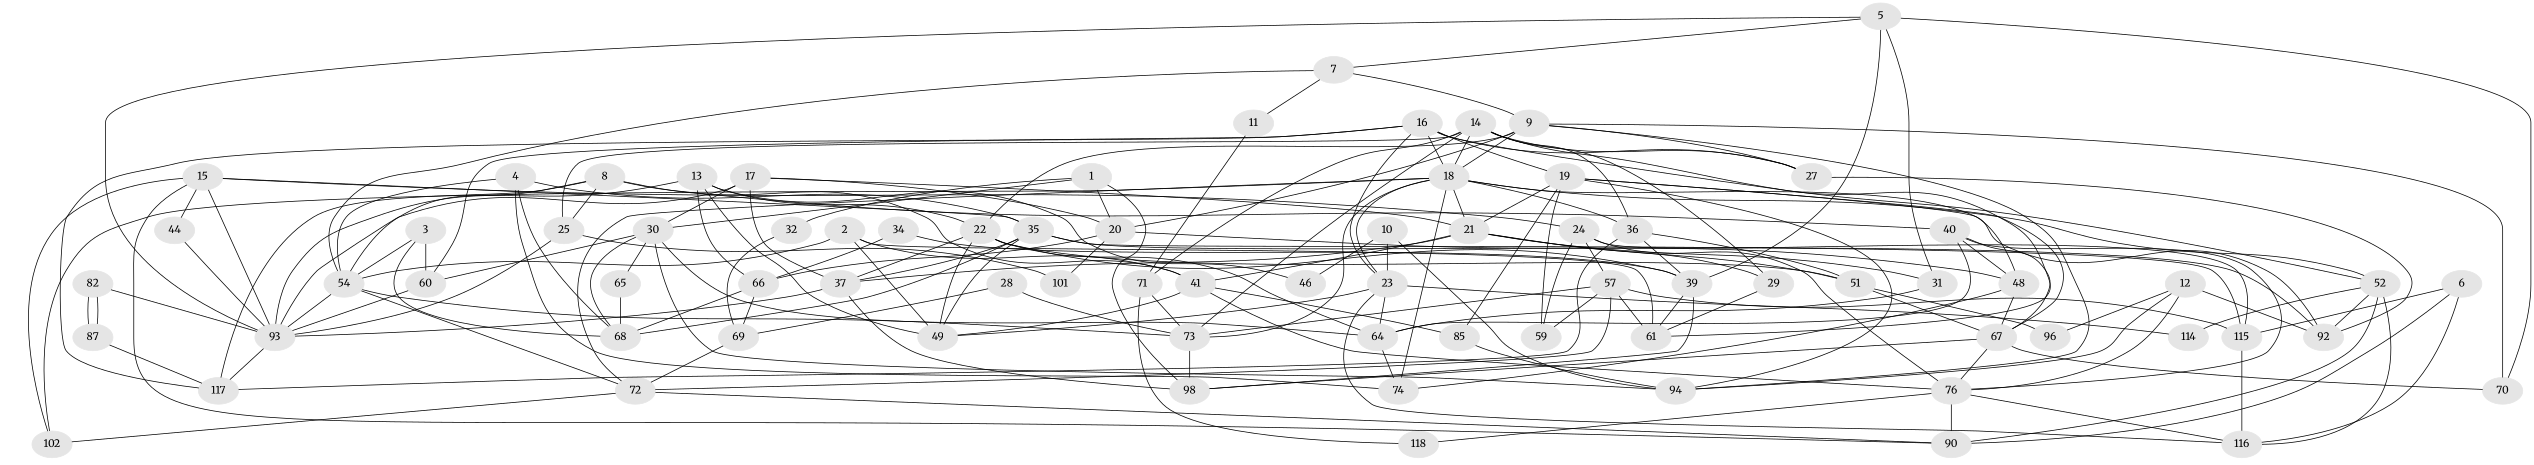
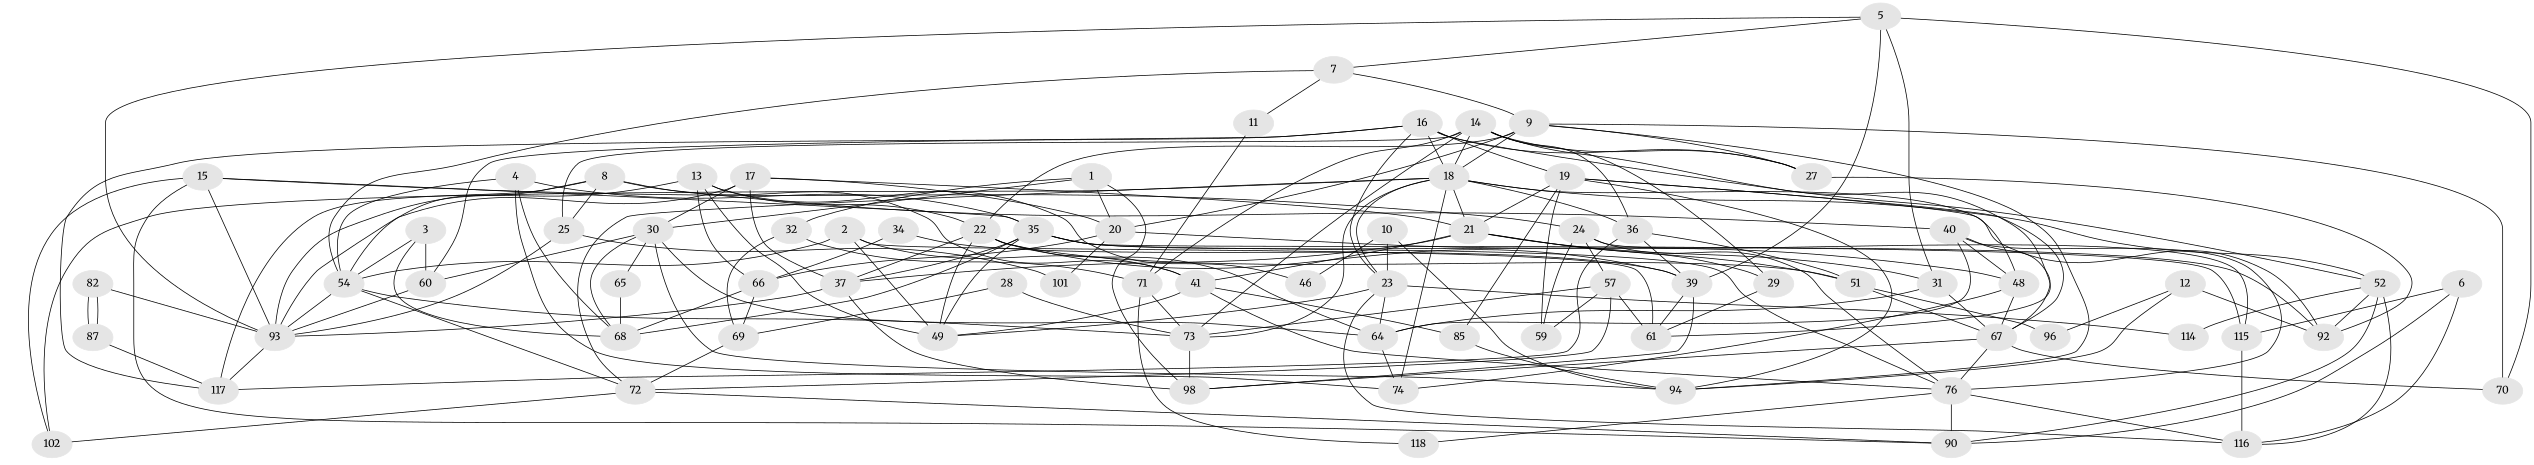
(175, 230) -> none
none -> (965, 262)
(1883, 305) -> none
none -> (1967, 311)
(2088, 370) -> (1623, 258)
